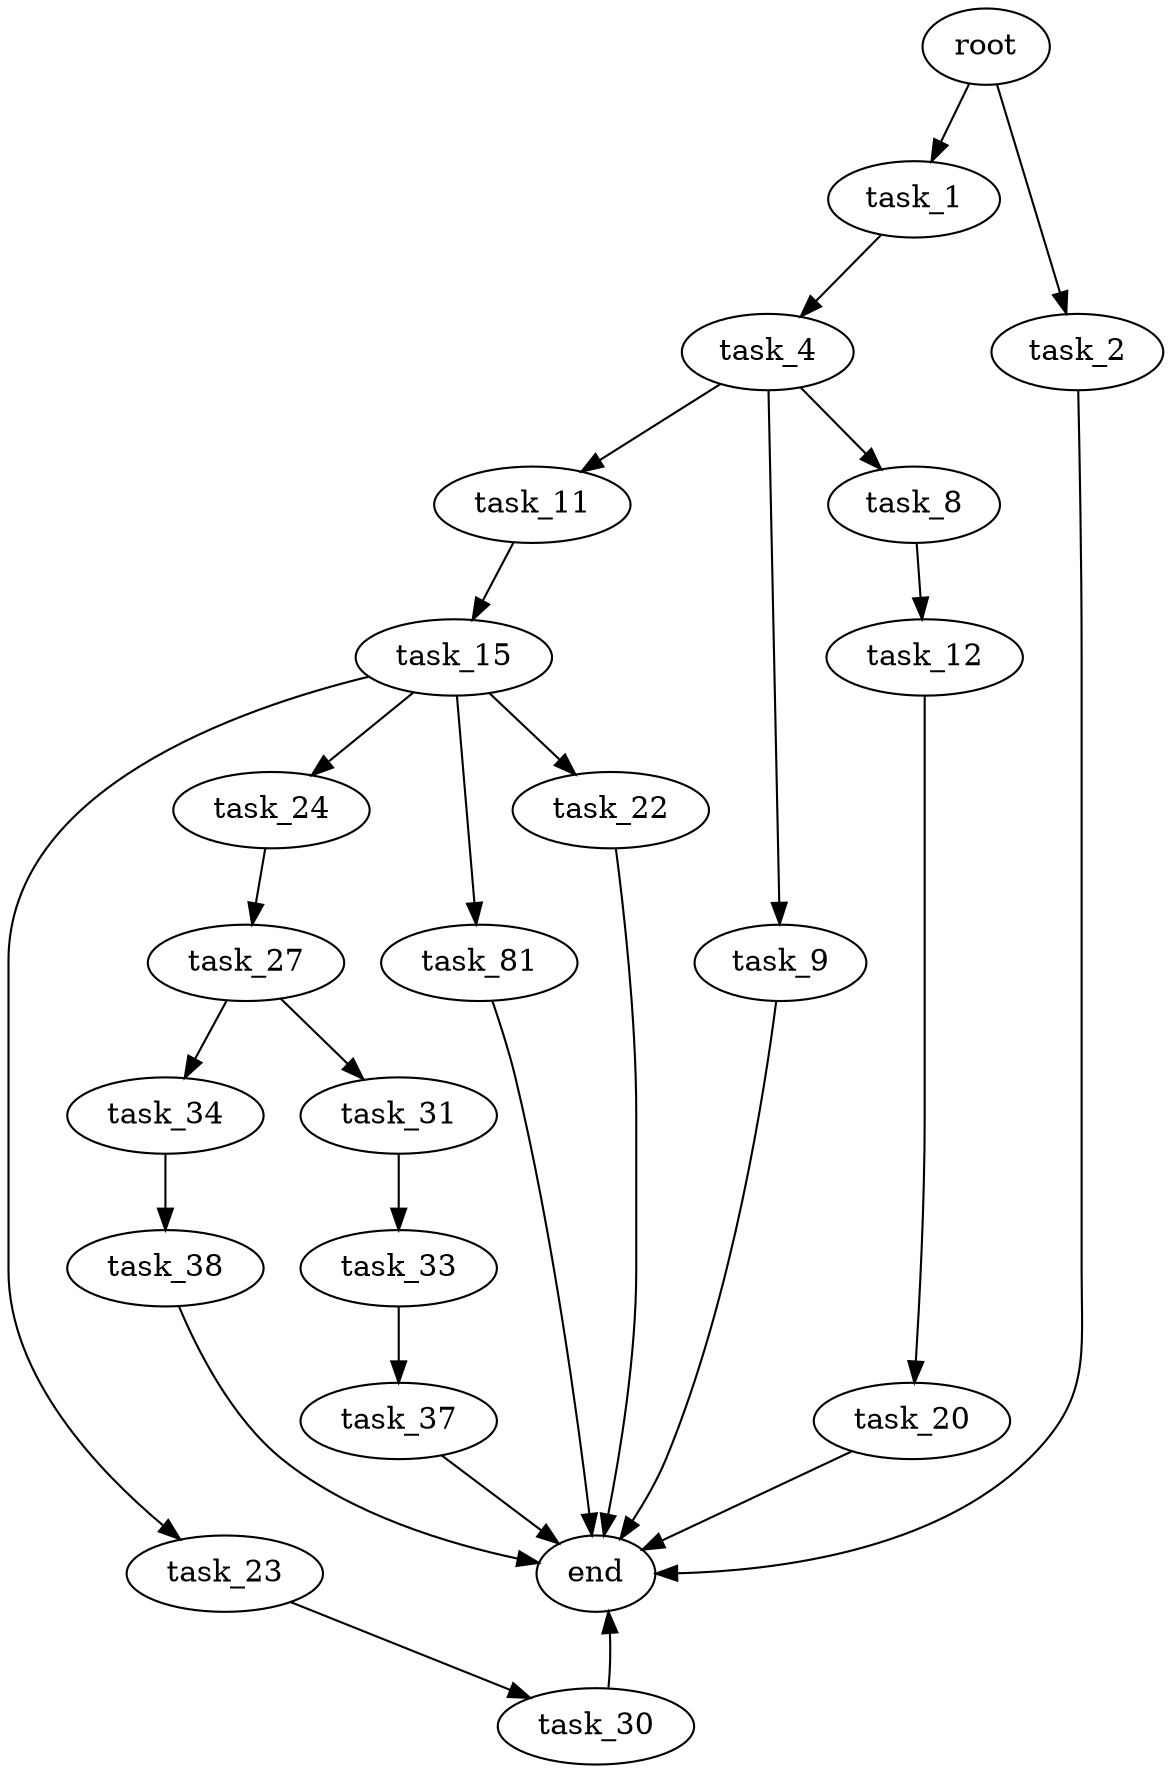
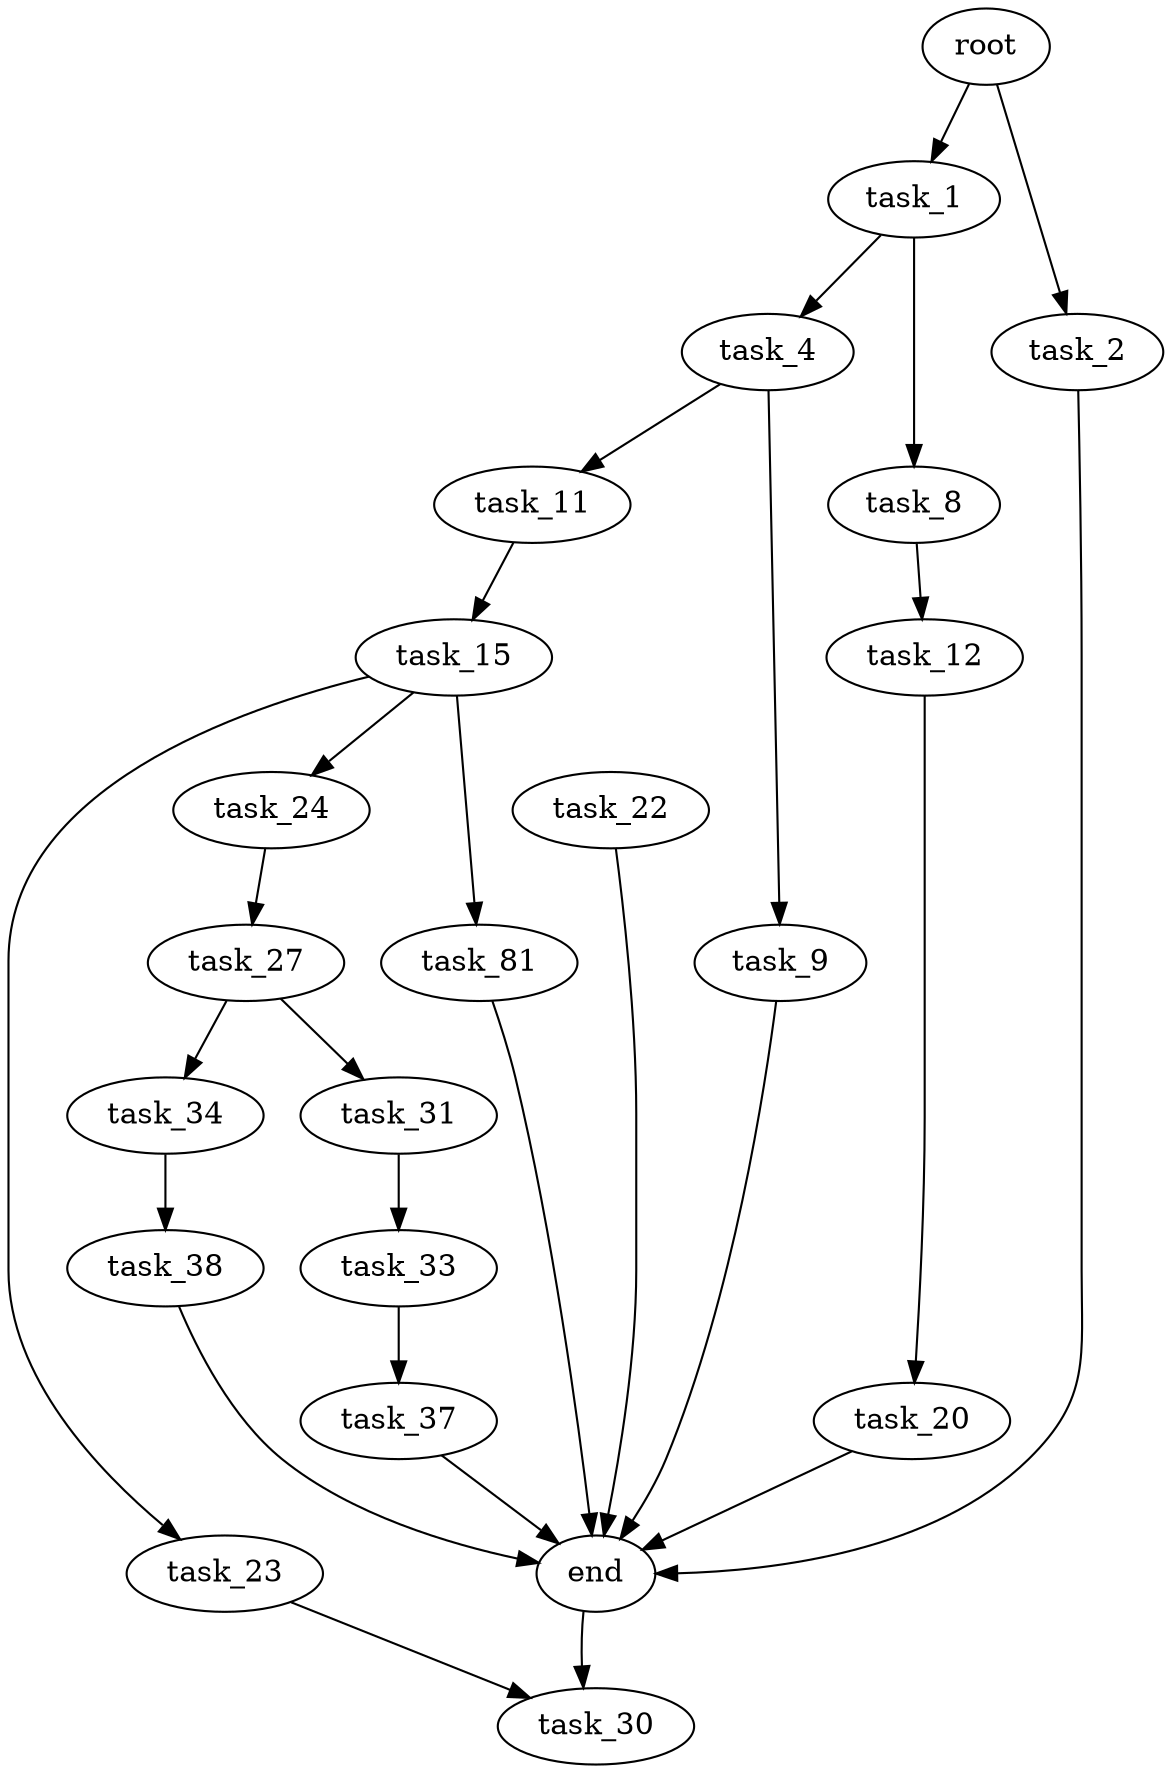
(833, 421) -> (914, 341)
(524, 726) -> none
(610, 1660) -> (582, 1639)
